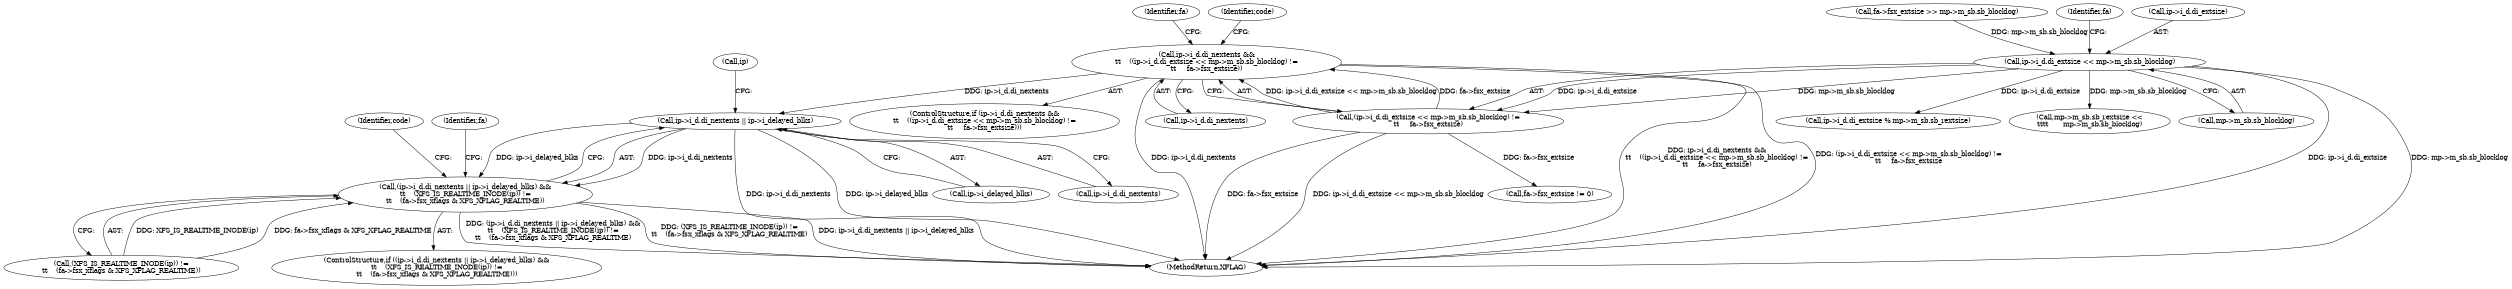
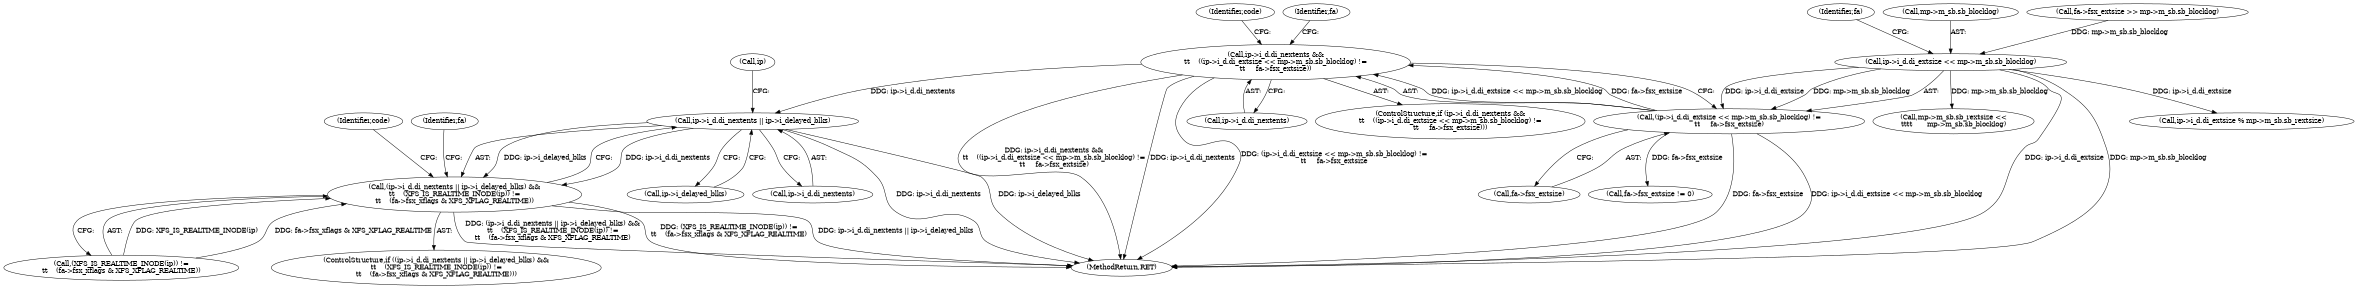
(2188, 12) -> none
(2181, 85) -> none
(959, 158) -> (733, 158)
none -> (1529, 195)
(1206, 268) -> (1122, 268)
